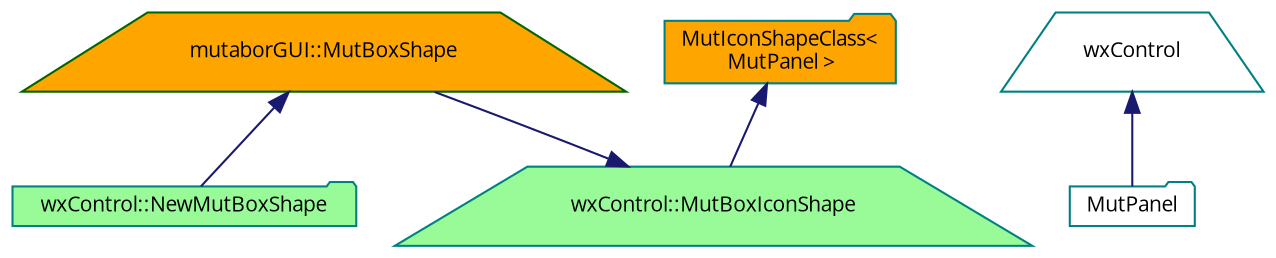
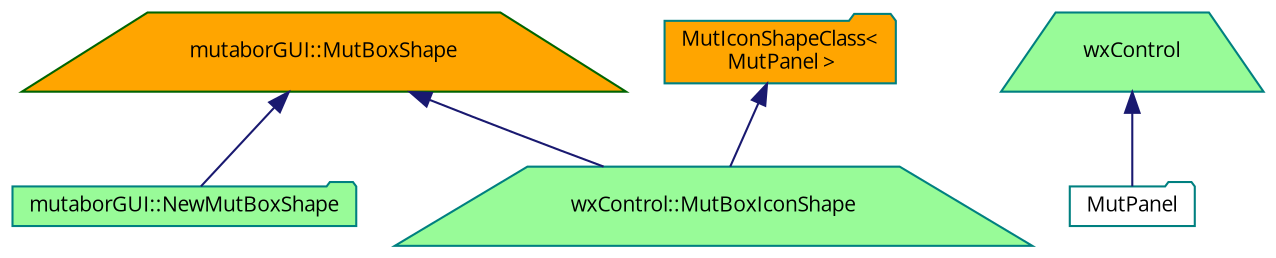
(1132, 52) -> (1132, 52)
(522, 125) -> (517, 134)
(184, 206) -> (184, 206)
